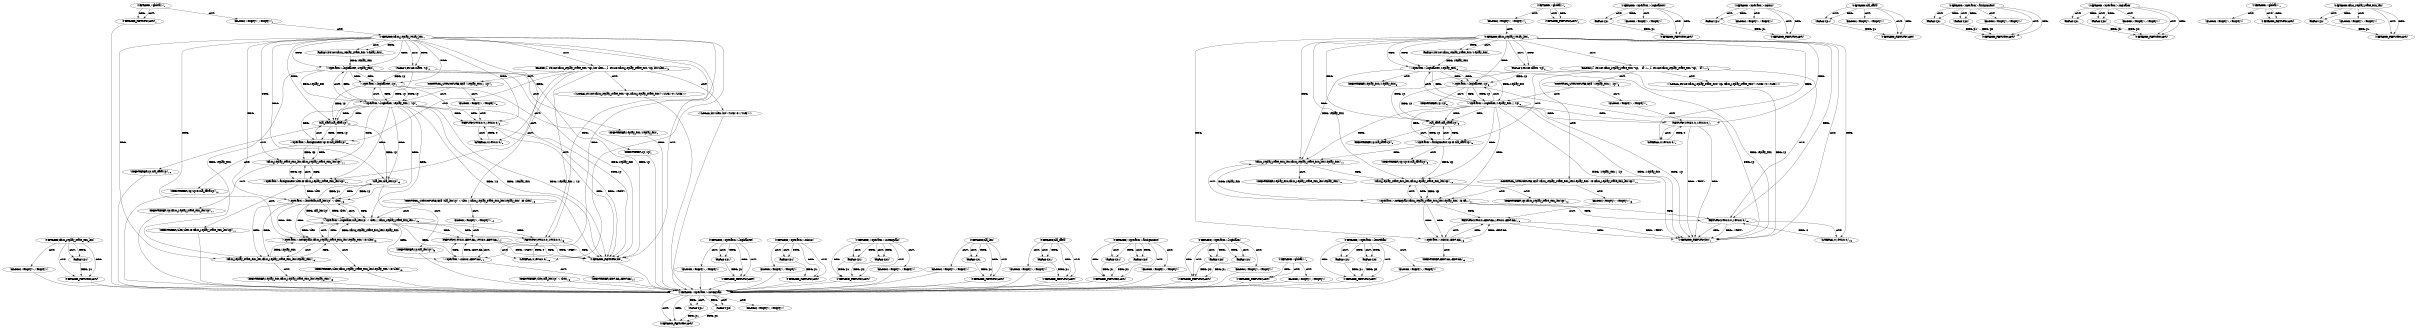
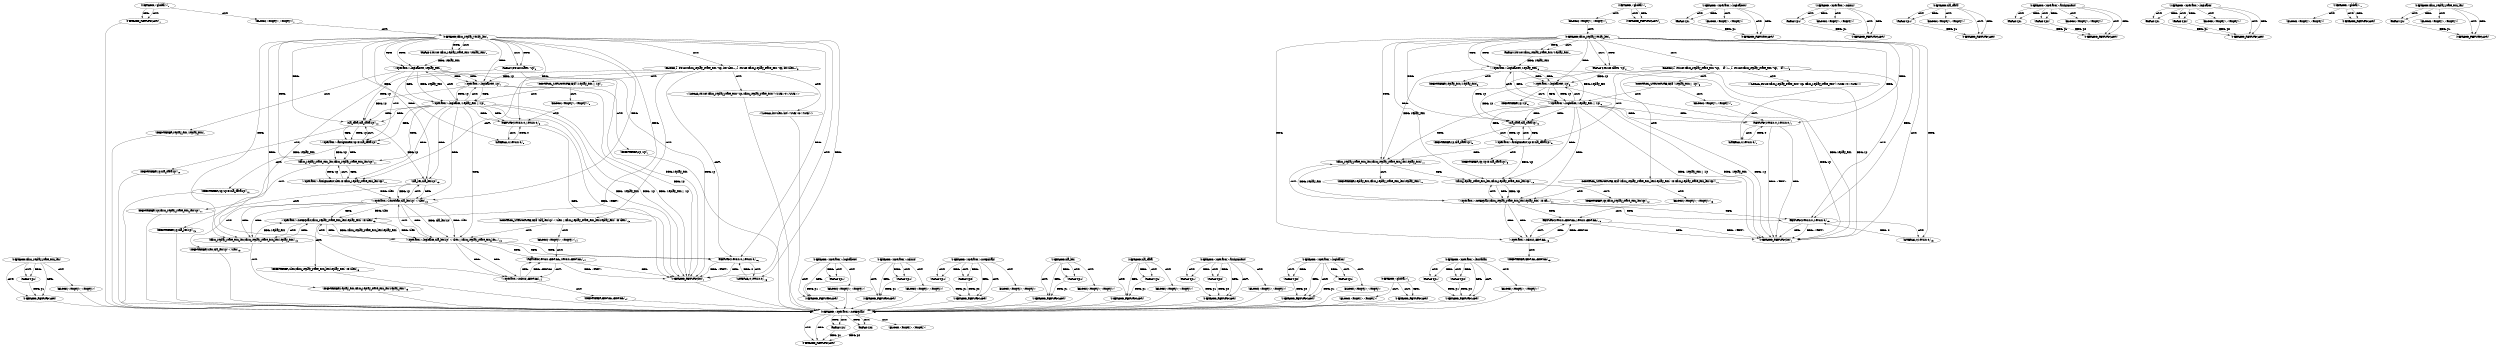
(335, 192) -> (418, 192)
none -> (246, 207)
(198, 231) -> none
